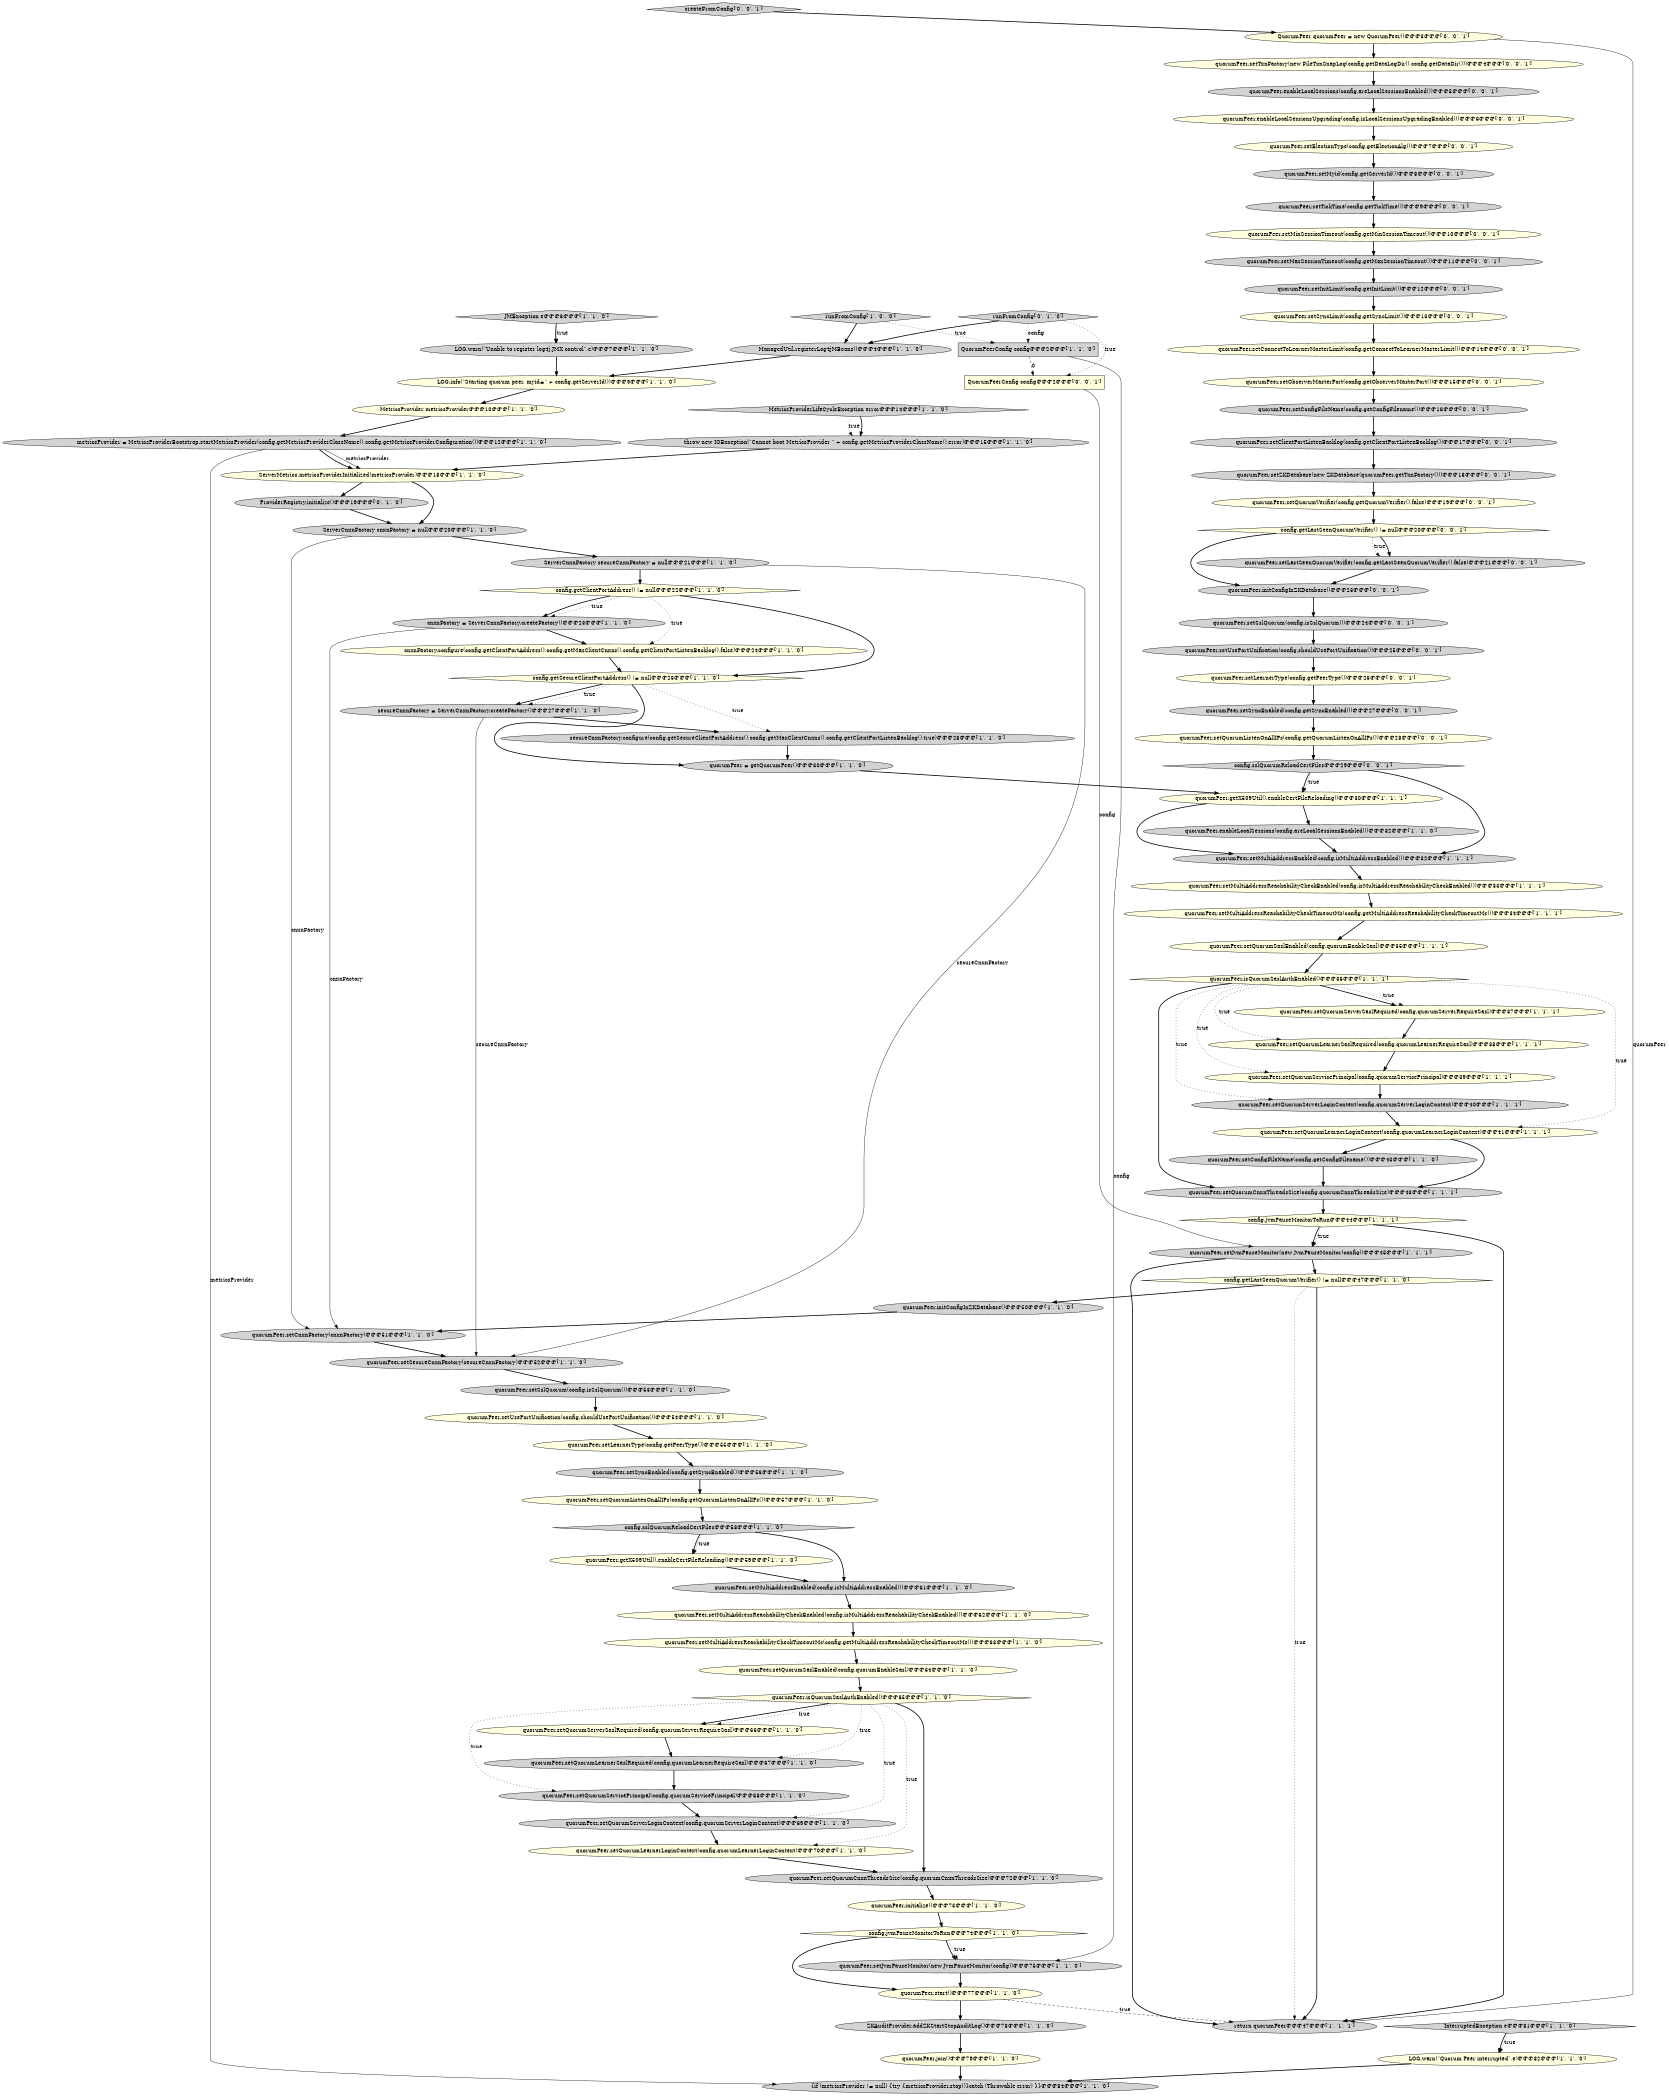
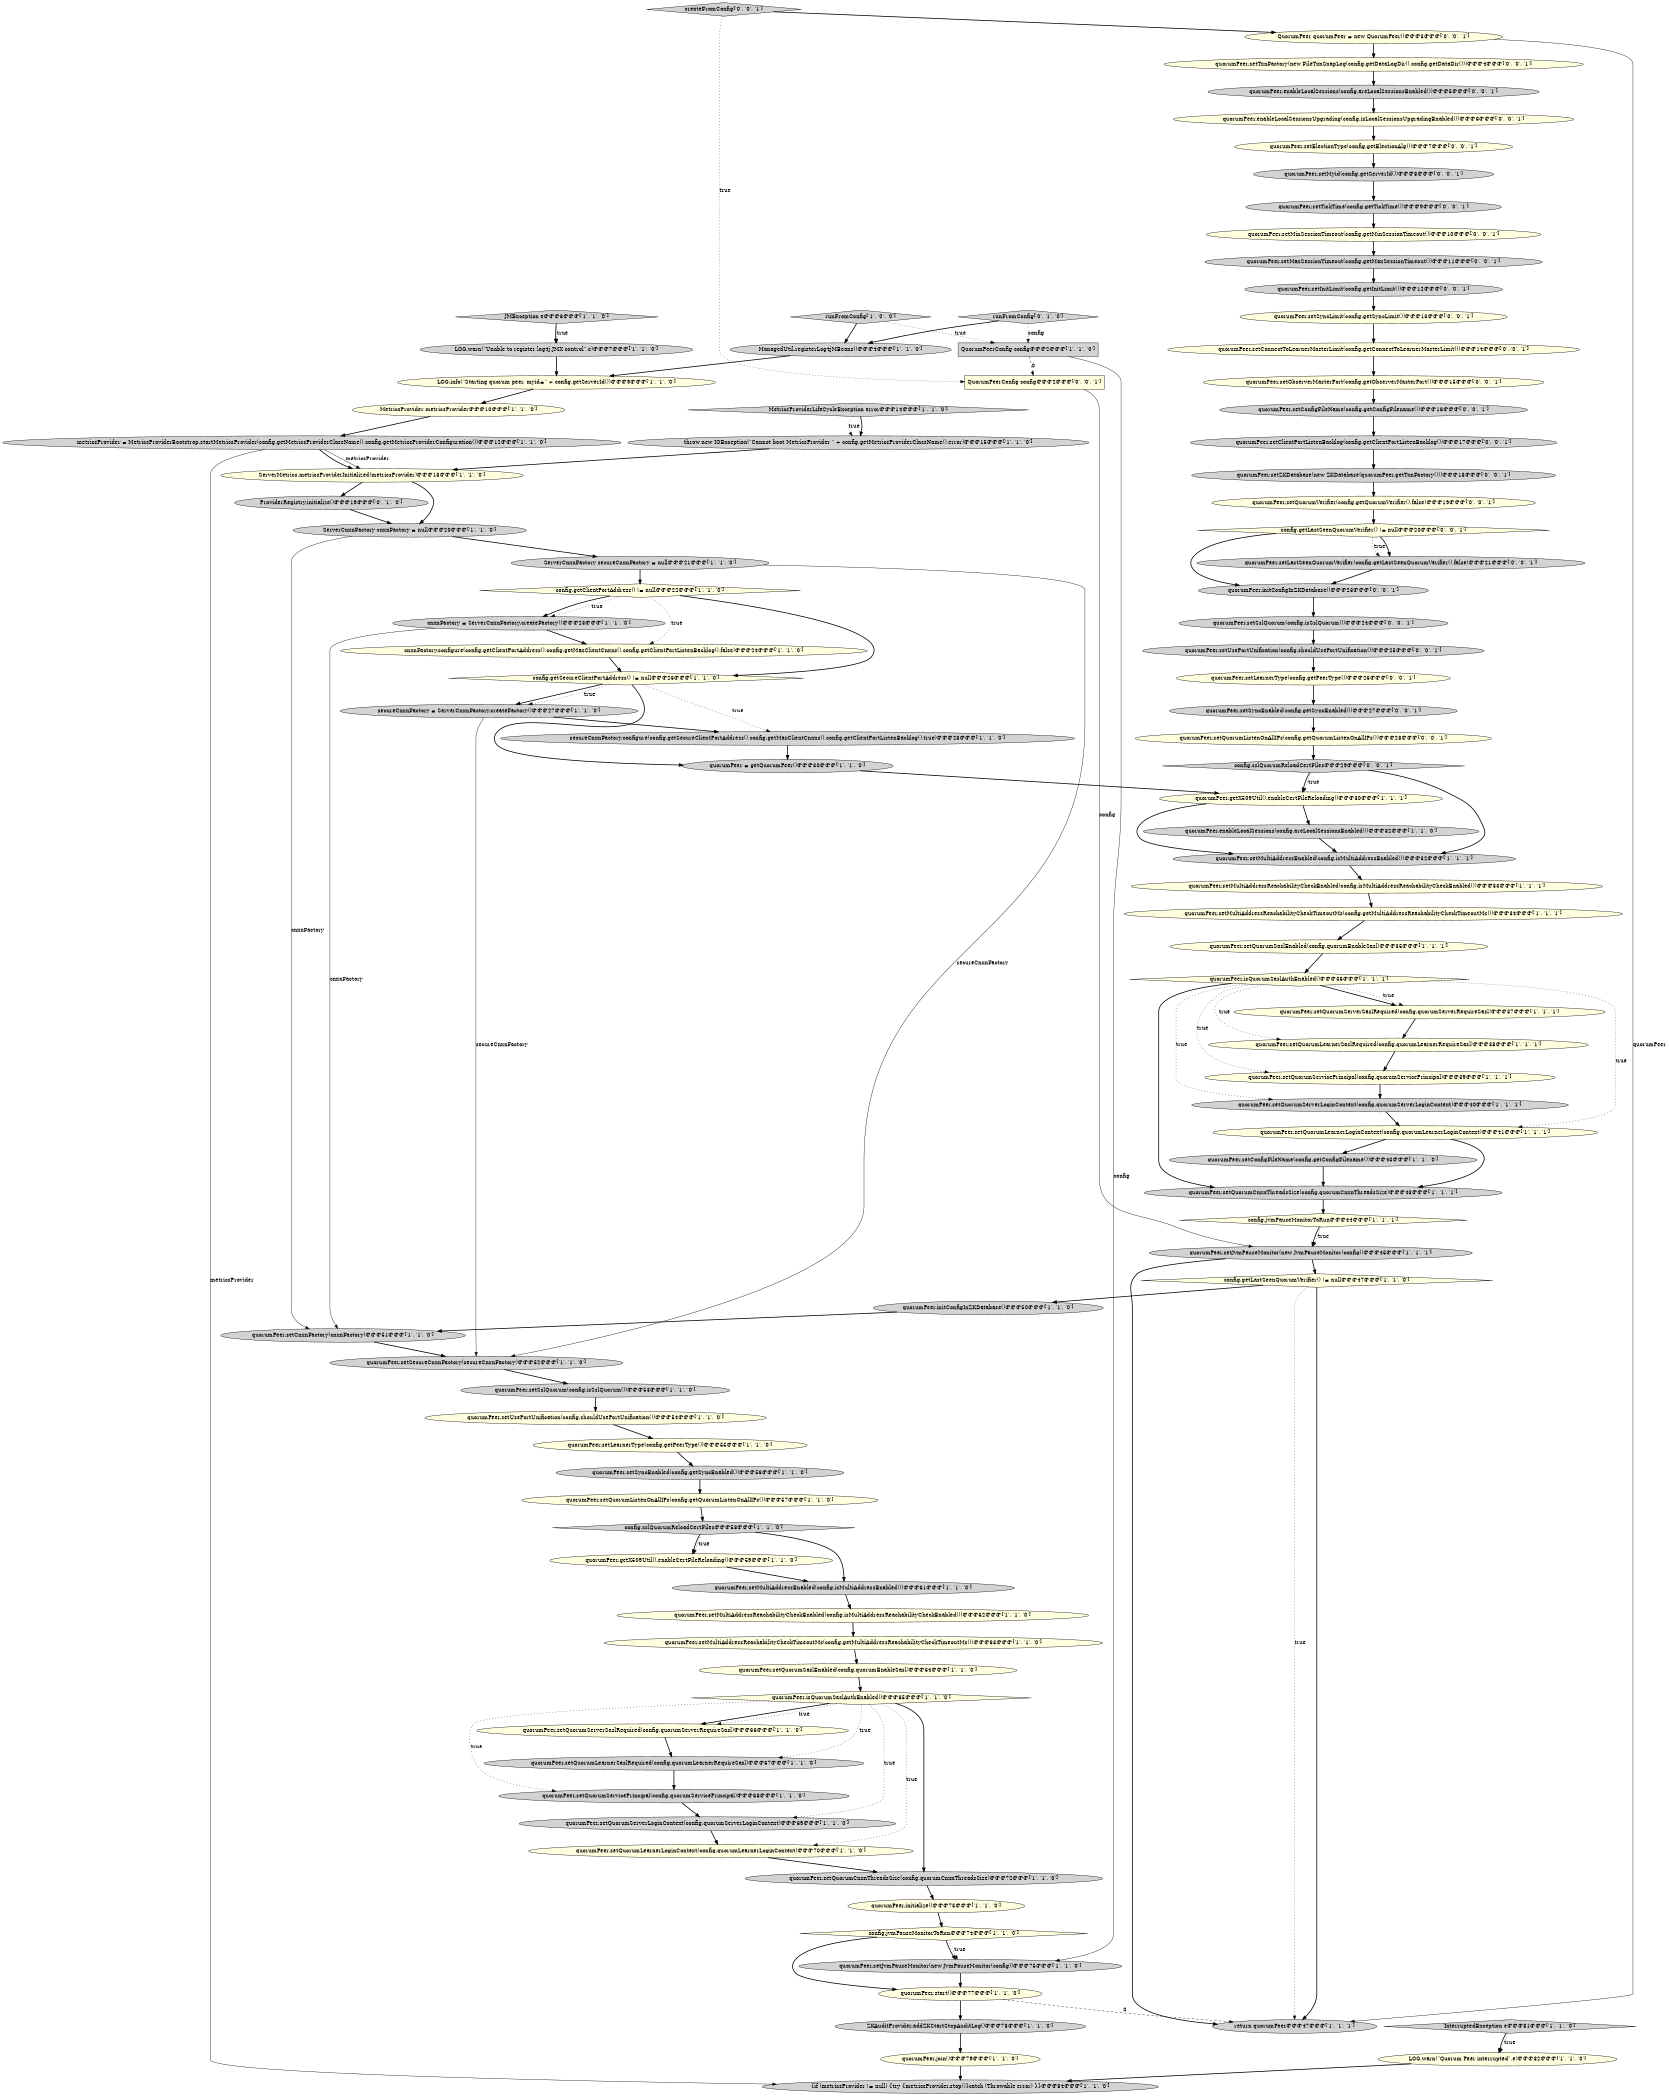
(1103, 346) -> (719, 307)
(1503, 1635) -> none
(1125, 2010) -> (1125, 2010)
